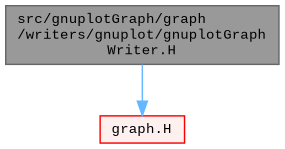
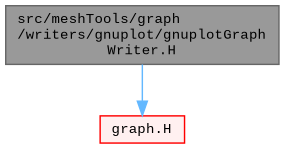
(142, 35) -> (142, 35)
